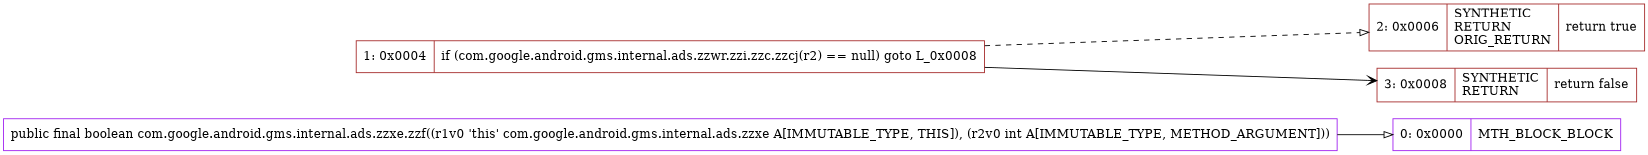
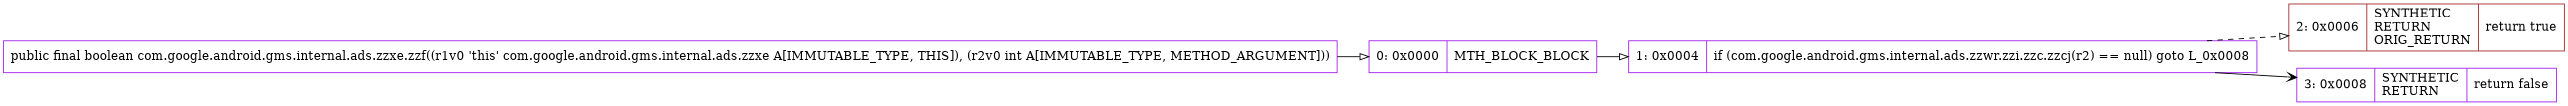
(670, 57) -> (1943, 57)
none -> (1608, 57)
(1507, 85) -> (2427, 85)
